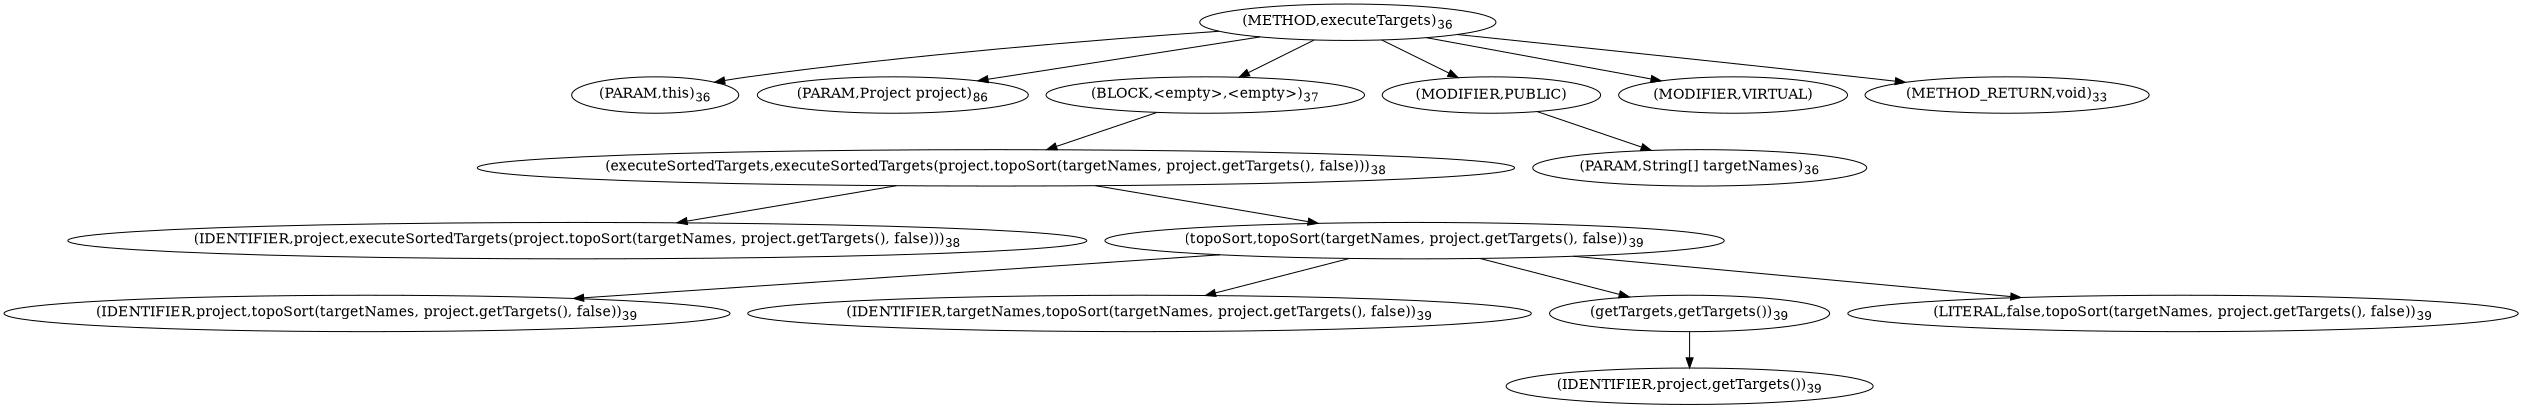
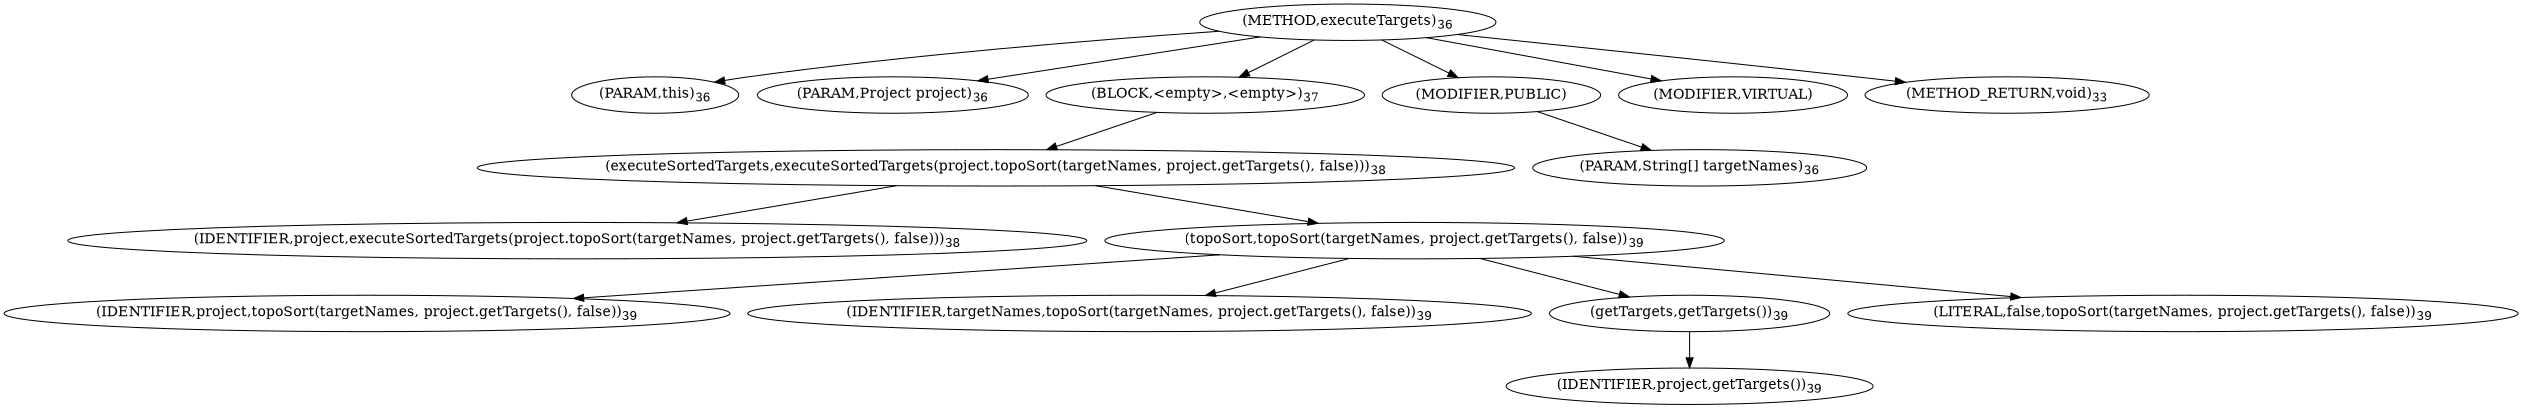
(981, 94) -> (981, 94)
